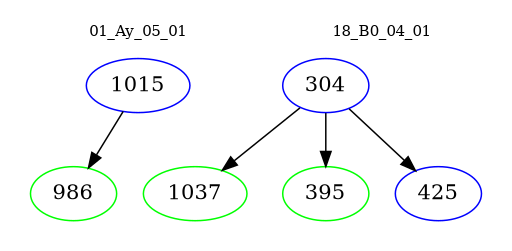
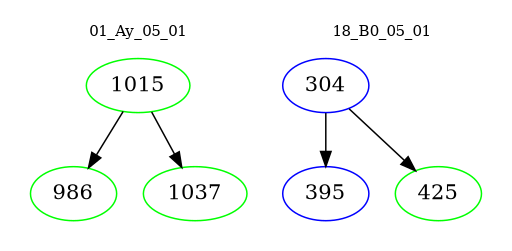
(382, 32) -> (382, 32)
(138, 86) -> (138, 86)
(280, 124) -> (163, 133)
(326, 194) -> (326, 194)
(438, 194) -> (438, 194)
